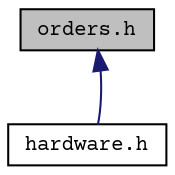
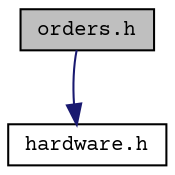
(101, 98) -> (74, 77)
